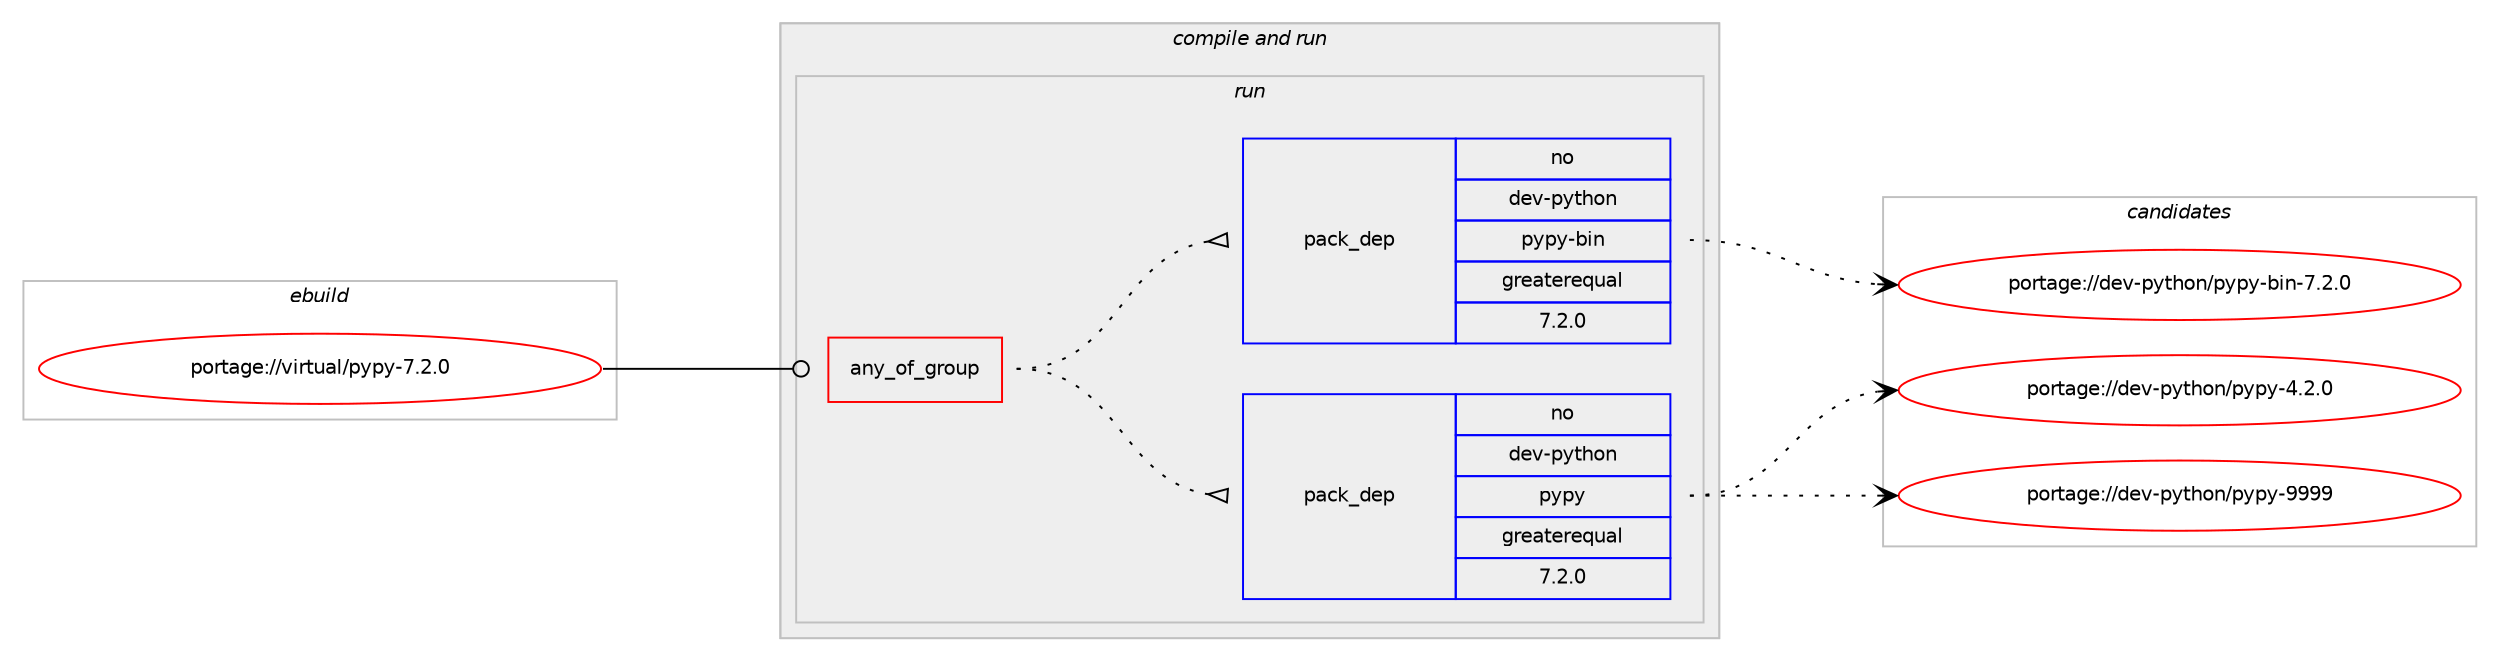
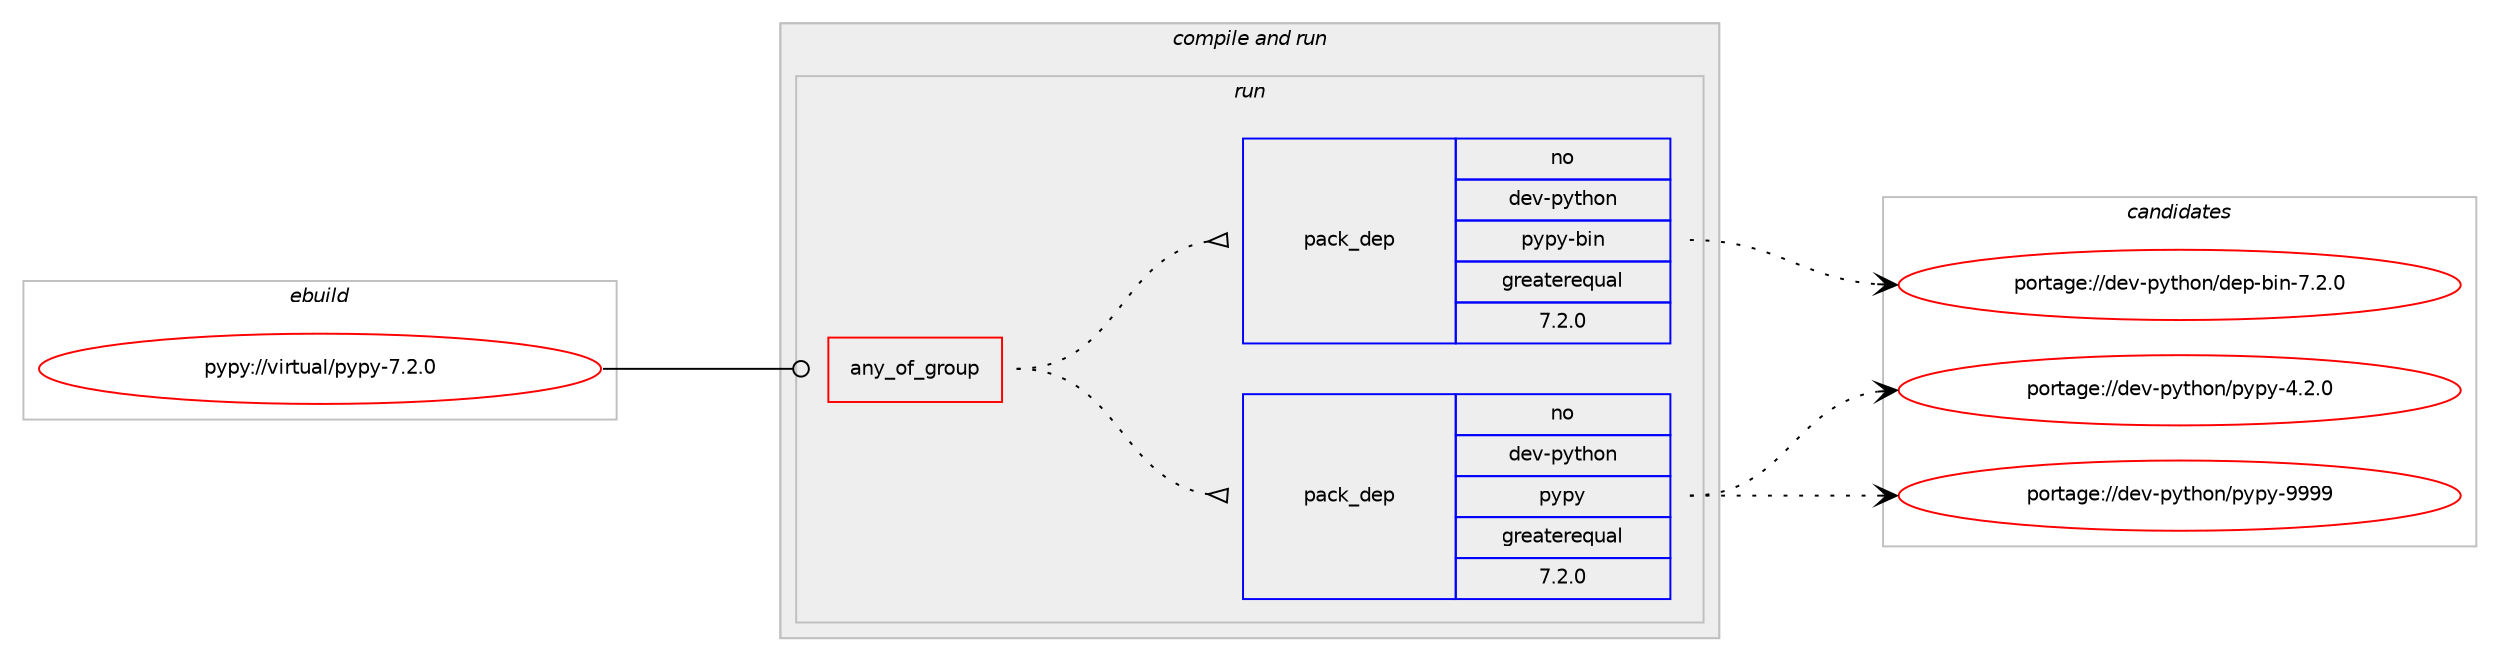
(2180, 285) -> (2180, 285)
(320, 369) -> (320, 369)
